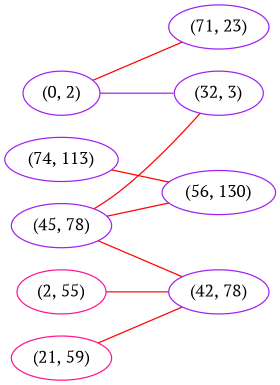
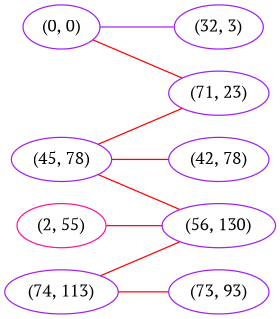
(61, 93) -> (61, 27)
(150, 165) -> (140, 126)
(137, 292) -> (134, 226)
none -> (219, 292)
(61, 358) -> none
